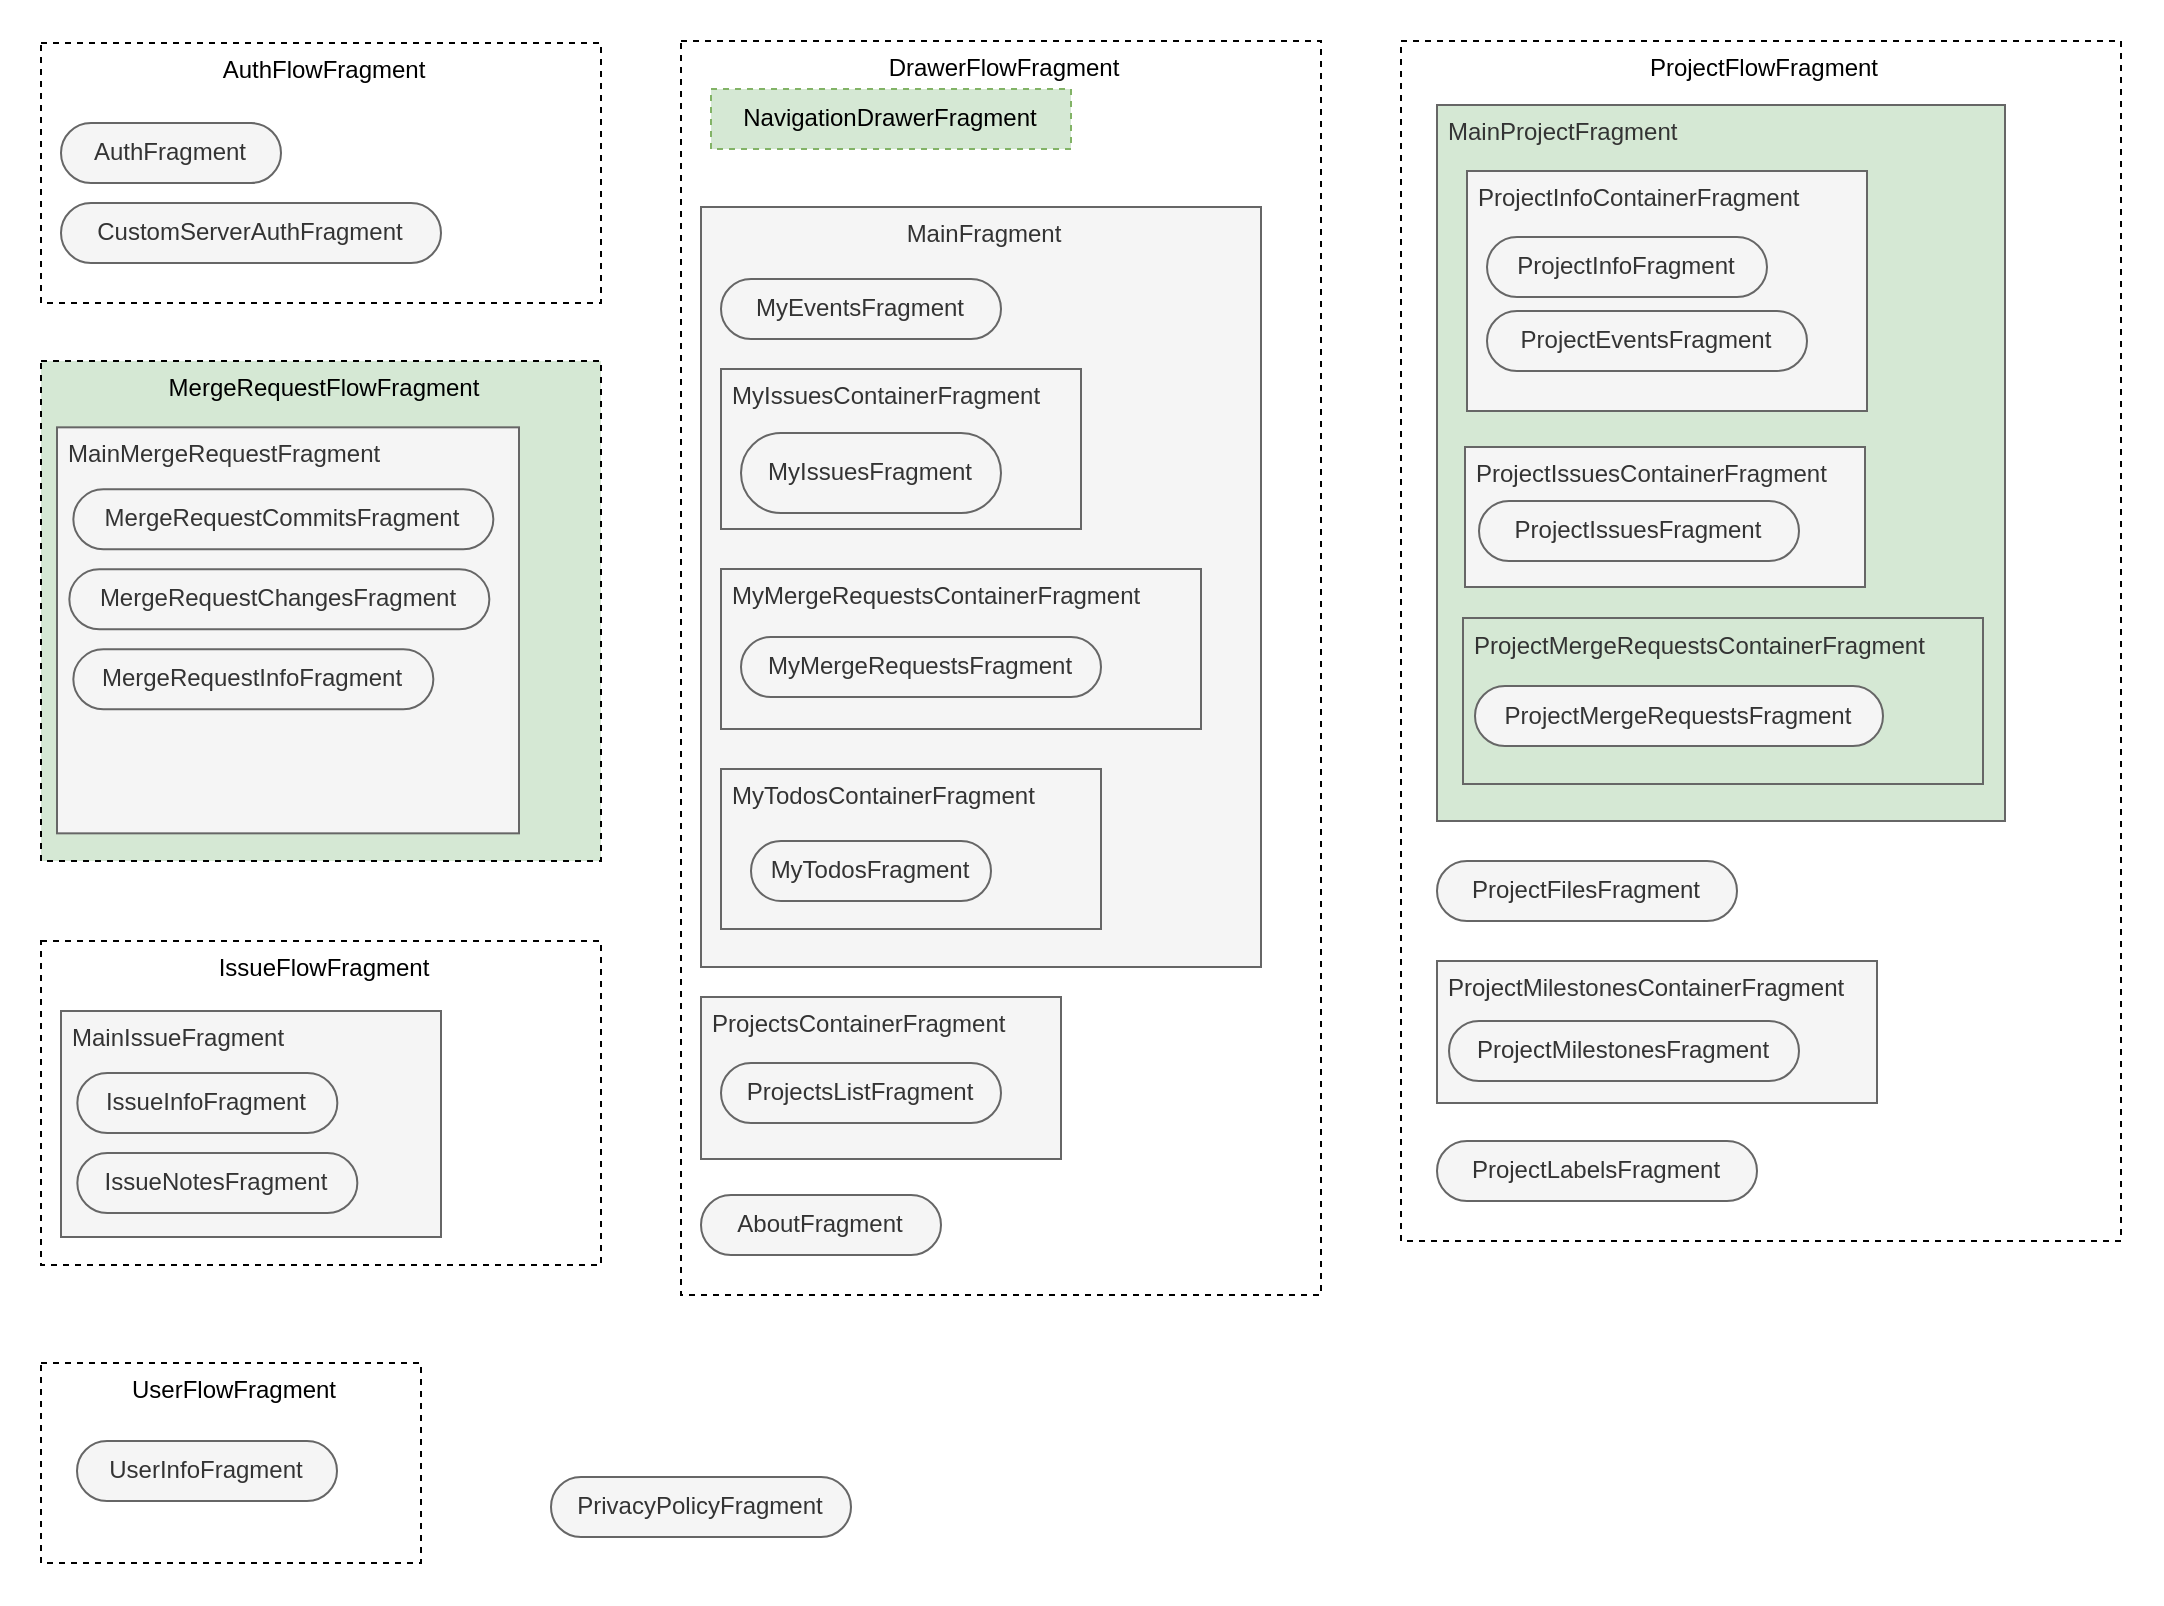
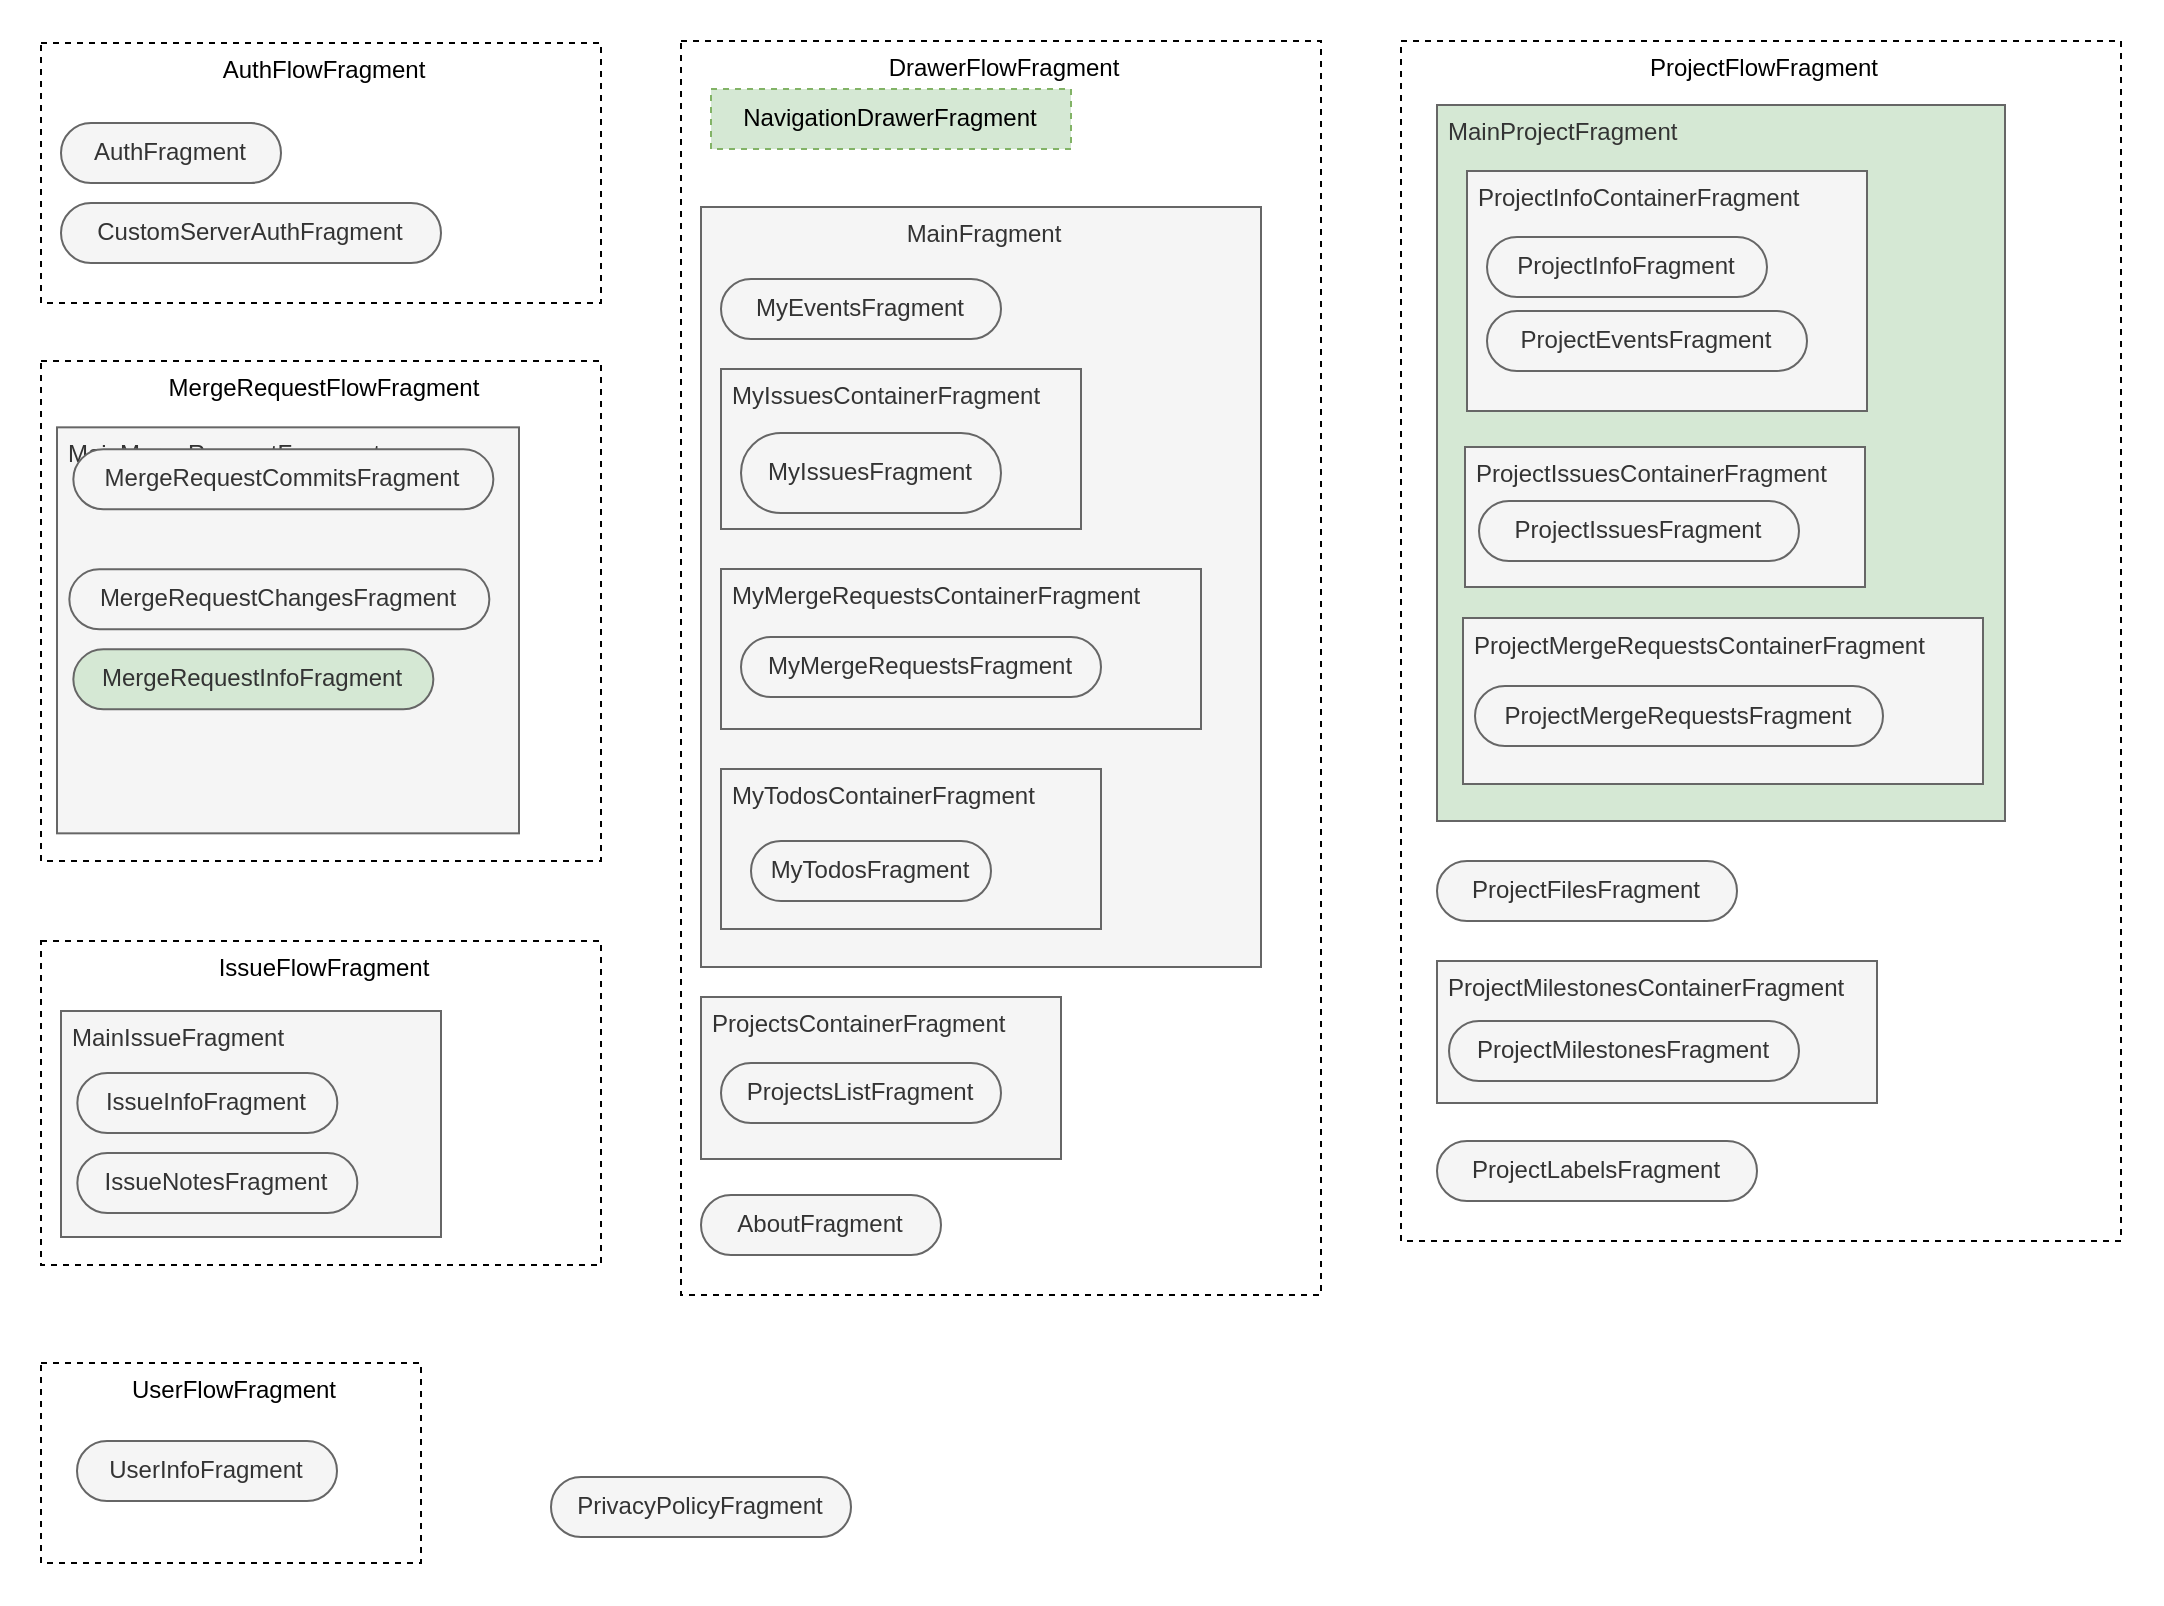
(325, 389) -> (325, 389)
(283, 519) -> (283, 479)
(1721, 647) -> (1721, 647)
(253, 679) -> (253, 679)
